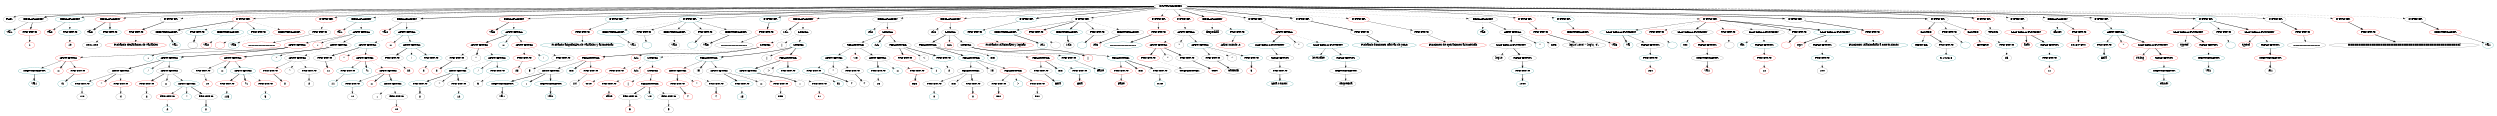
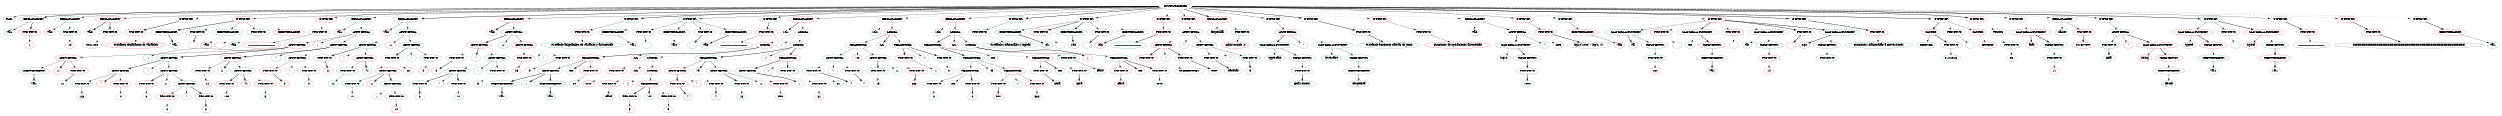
(1006, 45) -> (1010, 45)
none -> (1275, 58)
(1822, 71) -> none
